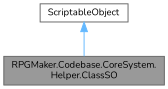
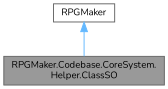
(84, 13) -> (84, 13)
